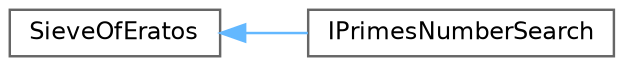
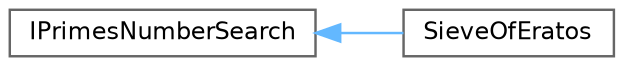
(277, 33) -> (372, 33)
